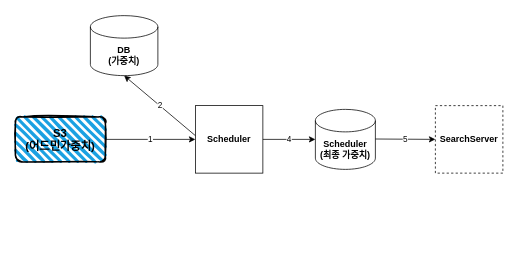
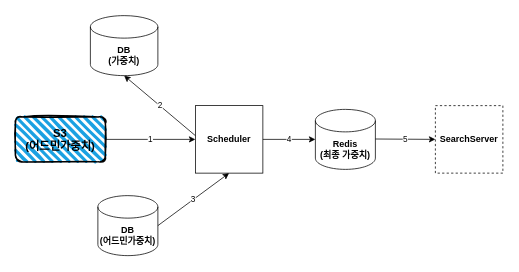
(345, 149) -> (345, 149)
none -> (191, 201)
none -> (128, 225)
